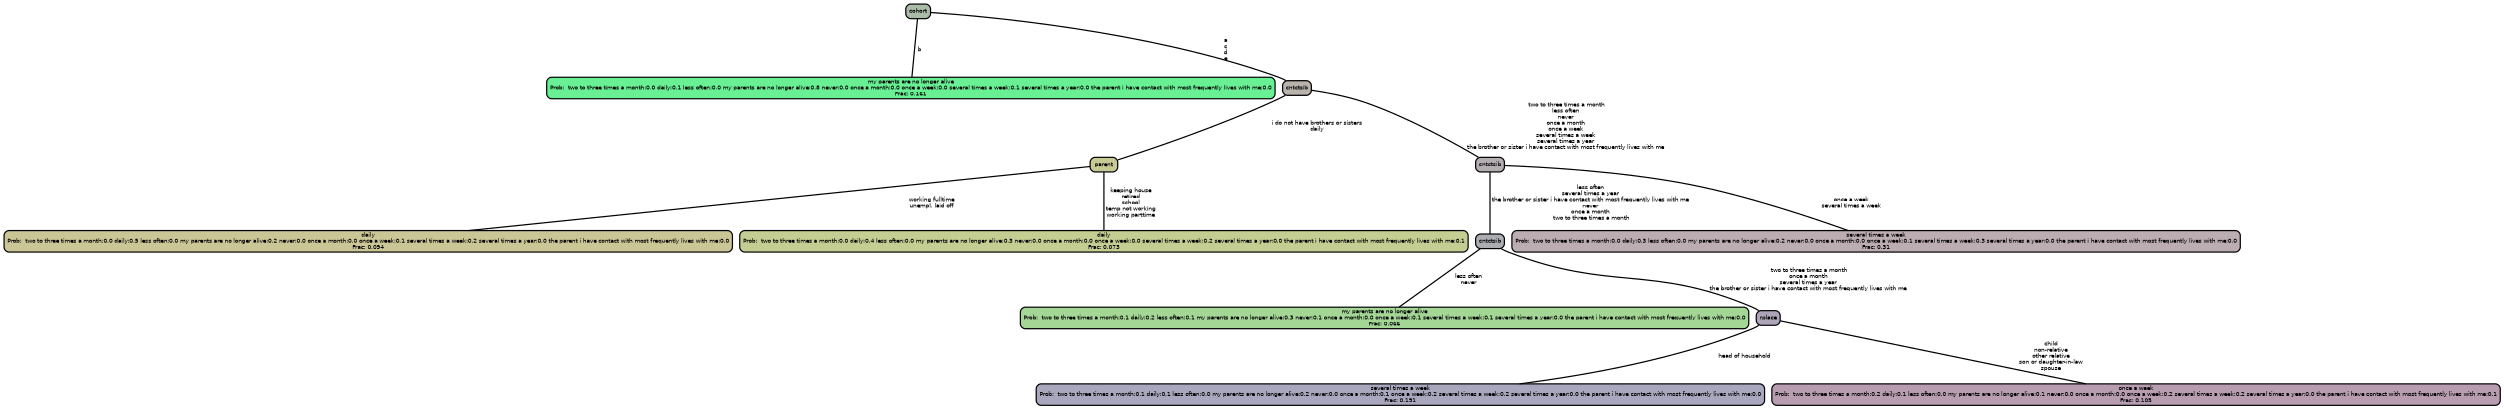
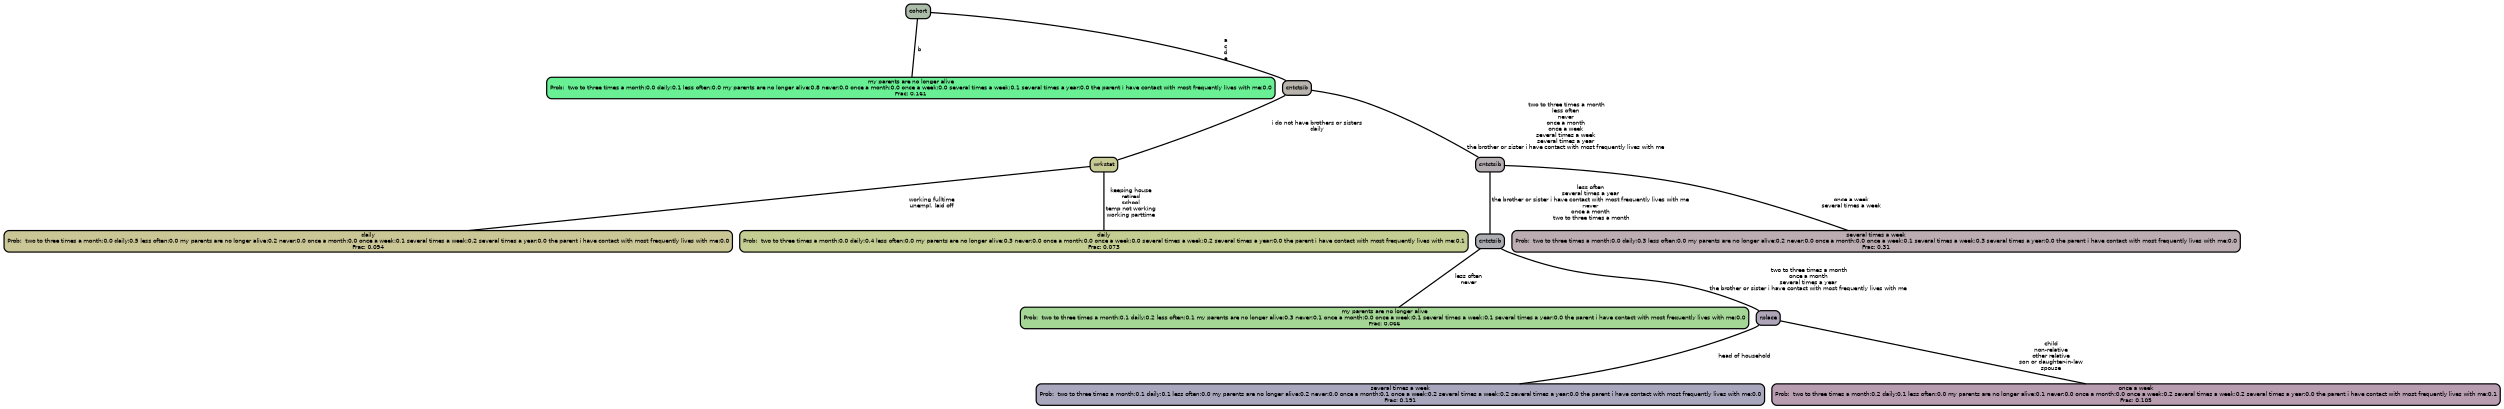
(1104, 165) -> (1104, 165)
